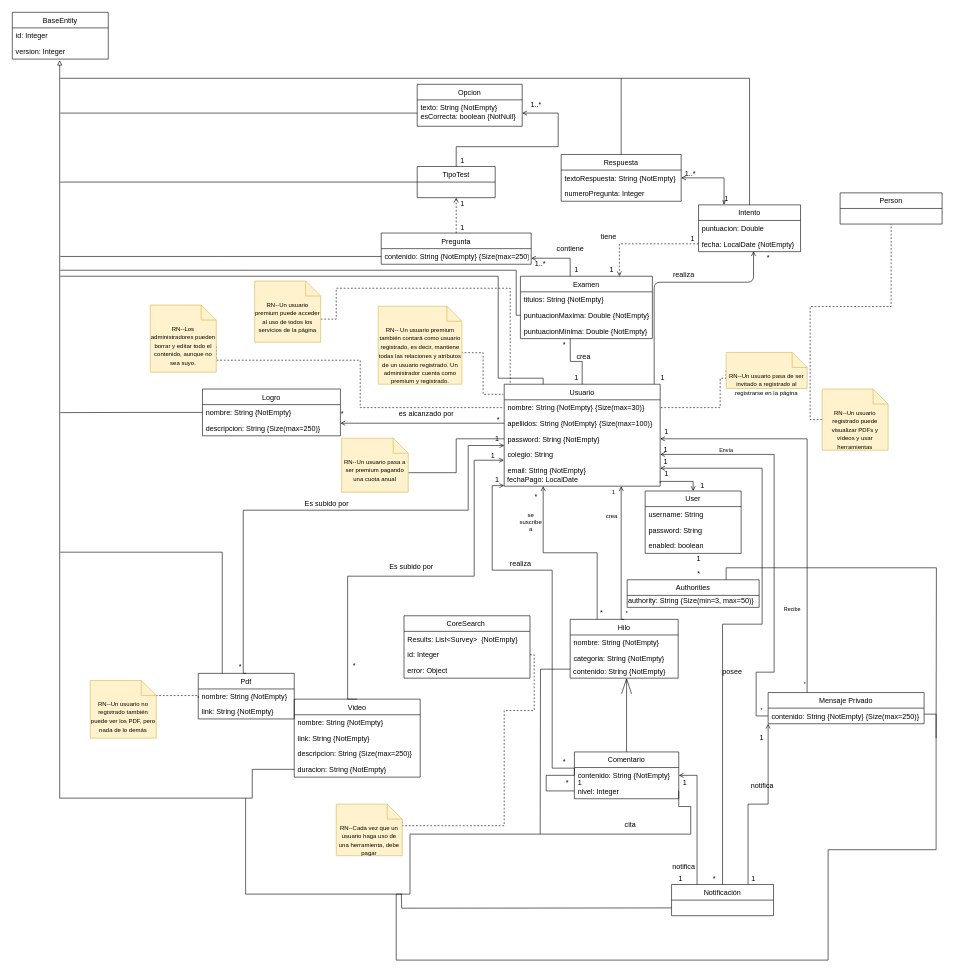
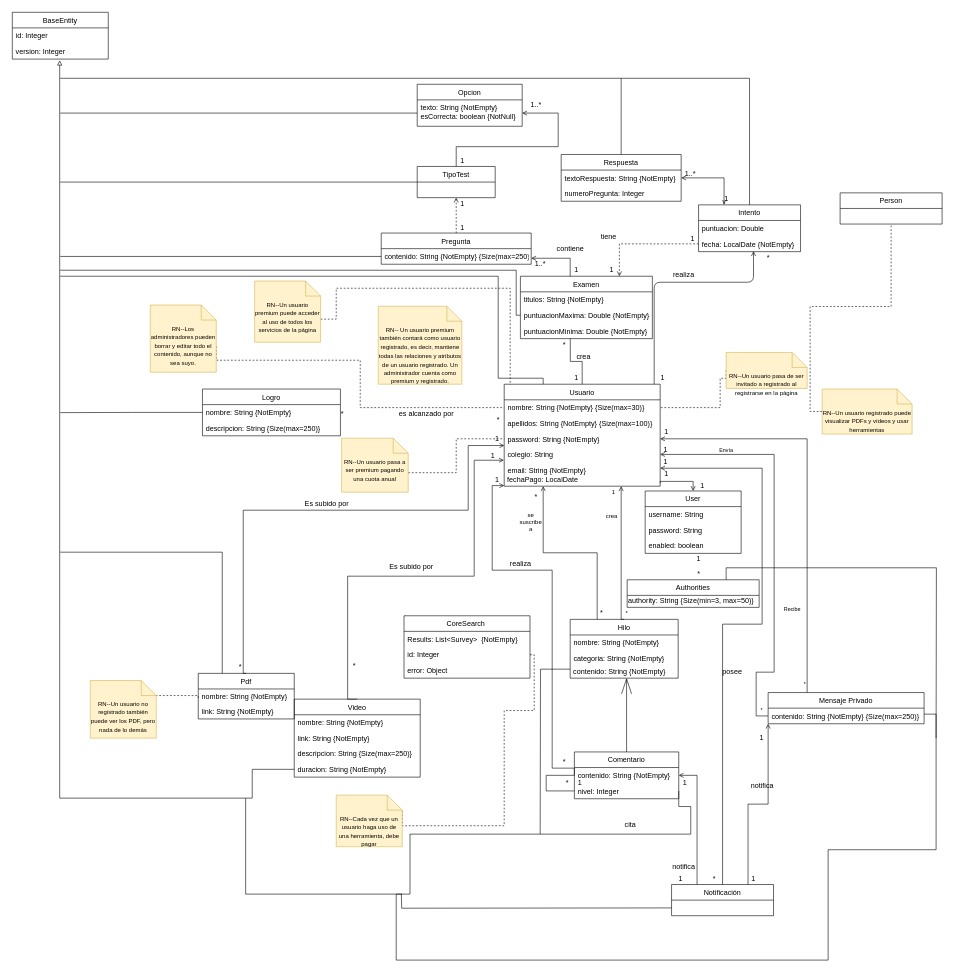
(483, 371) -> none
(855, 420) -> (867, 412)
(423, 423) -> none
(456, 456) -> (456, 456)
(369, 830) -> (369, 821)
